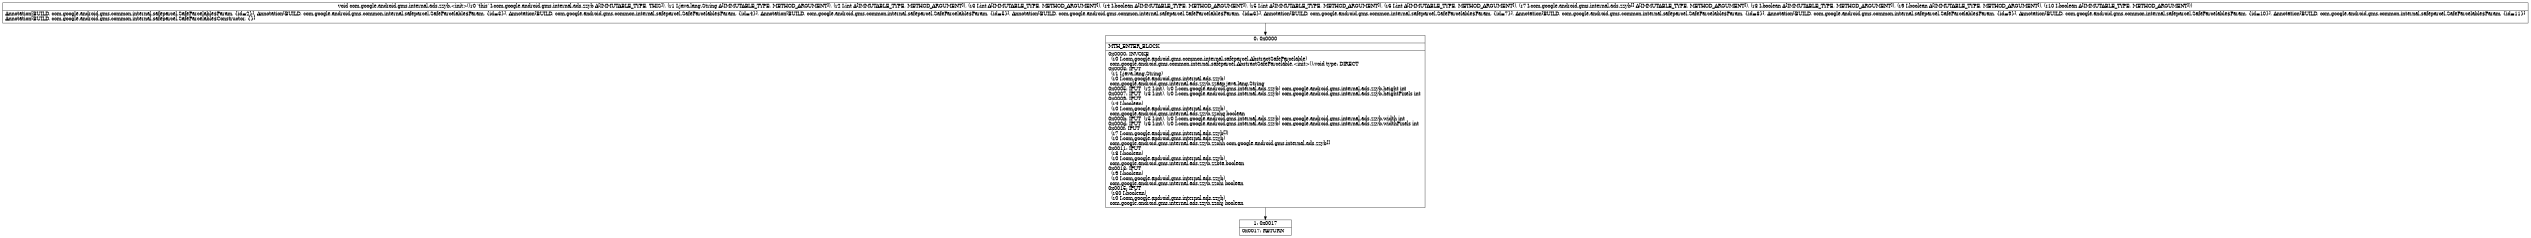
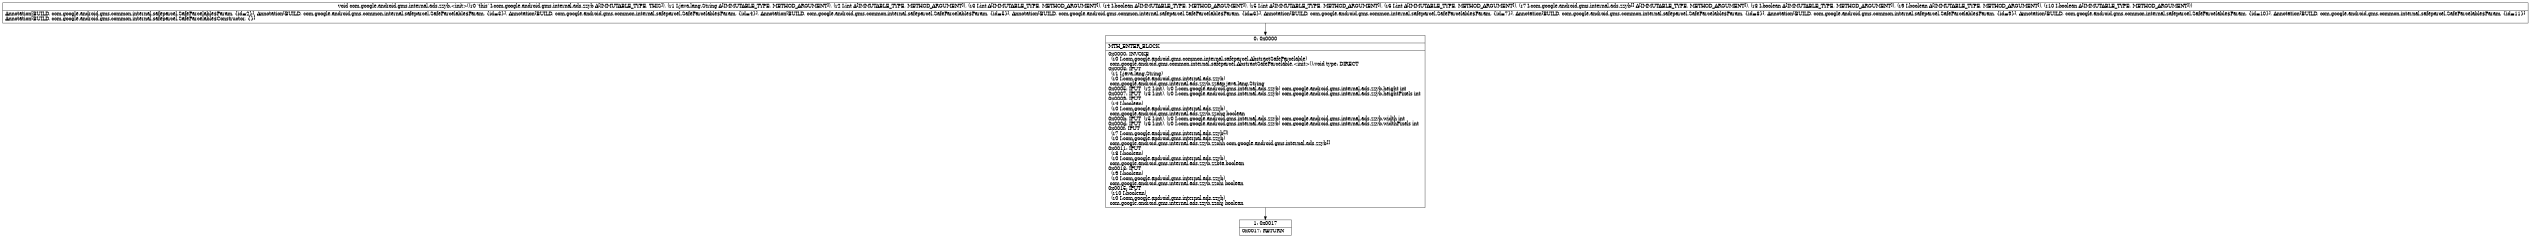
(1127, 194) -> (1127, 194)
